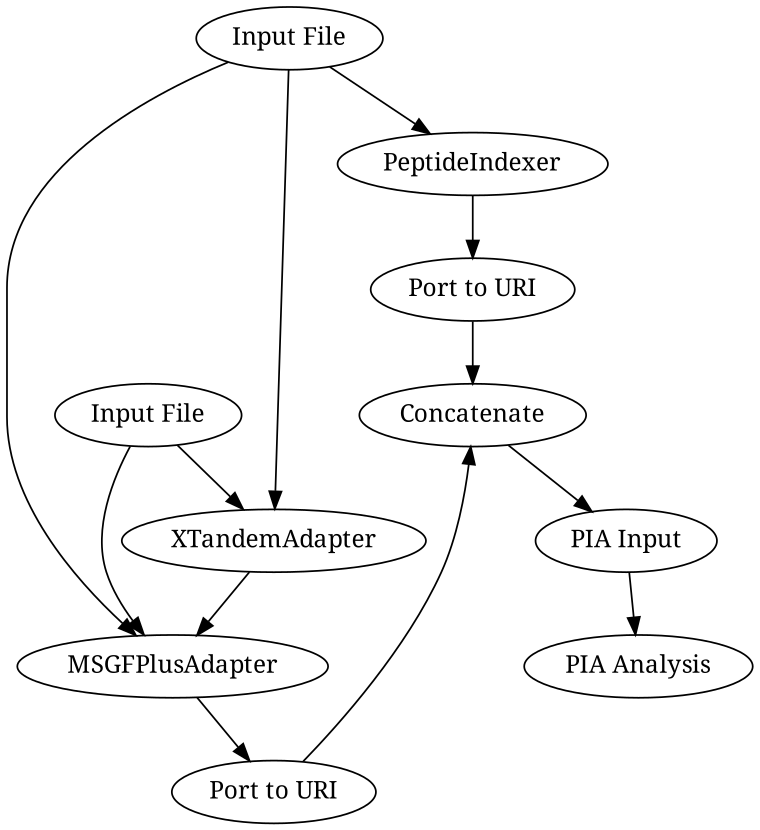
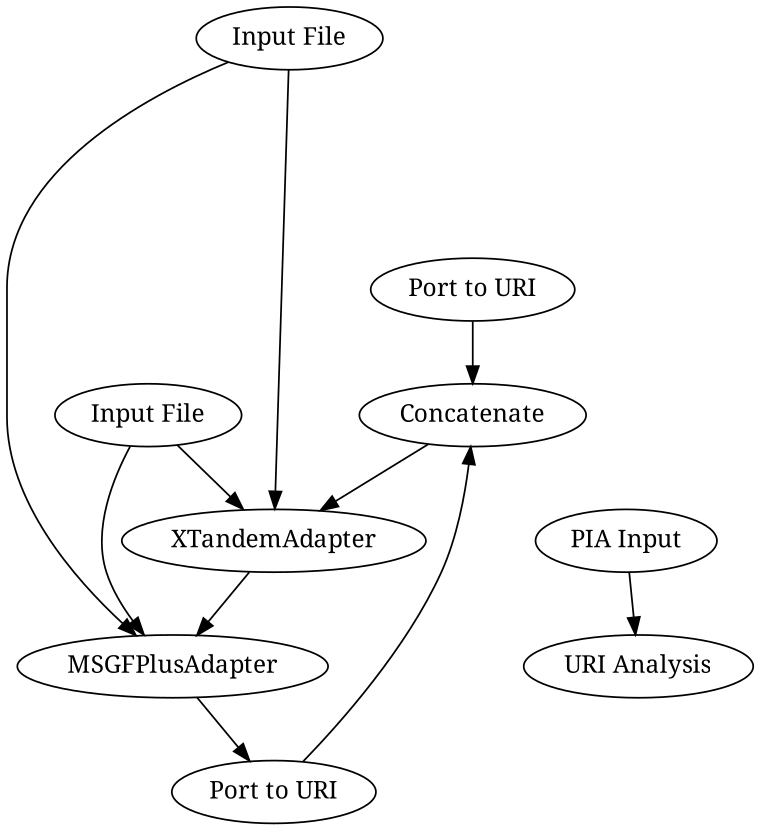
(473, 164) -> none
(543, 473) -> (382, 473)
(638, 666) -> (638, 666)
